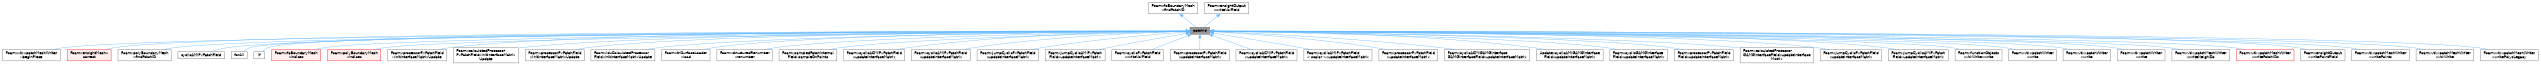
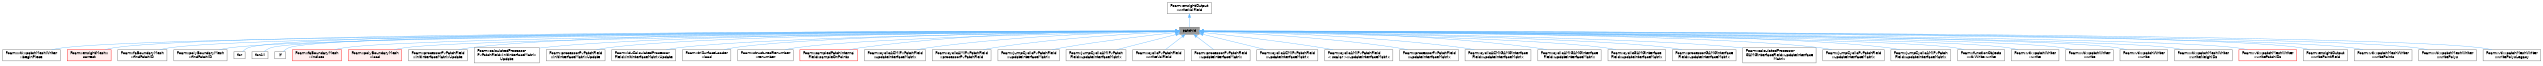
(1189, 22) -> (668, 34)
(201, 55) -> (240, 55)
(354, 55) -> (375, 55)
(808, 55) -> (829, 55)
(941, 55) -> (962, 55)
(1487, 55) -> (1498, 55)
(1570, 55) -> (1569, 55)
(1704, 55) -> (1704, 55)
(2445, 55) -> (2448, 55)
